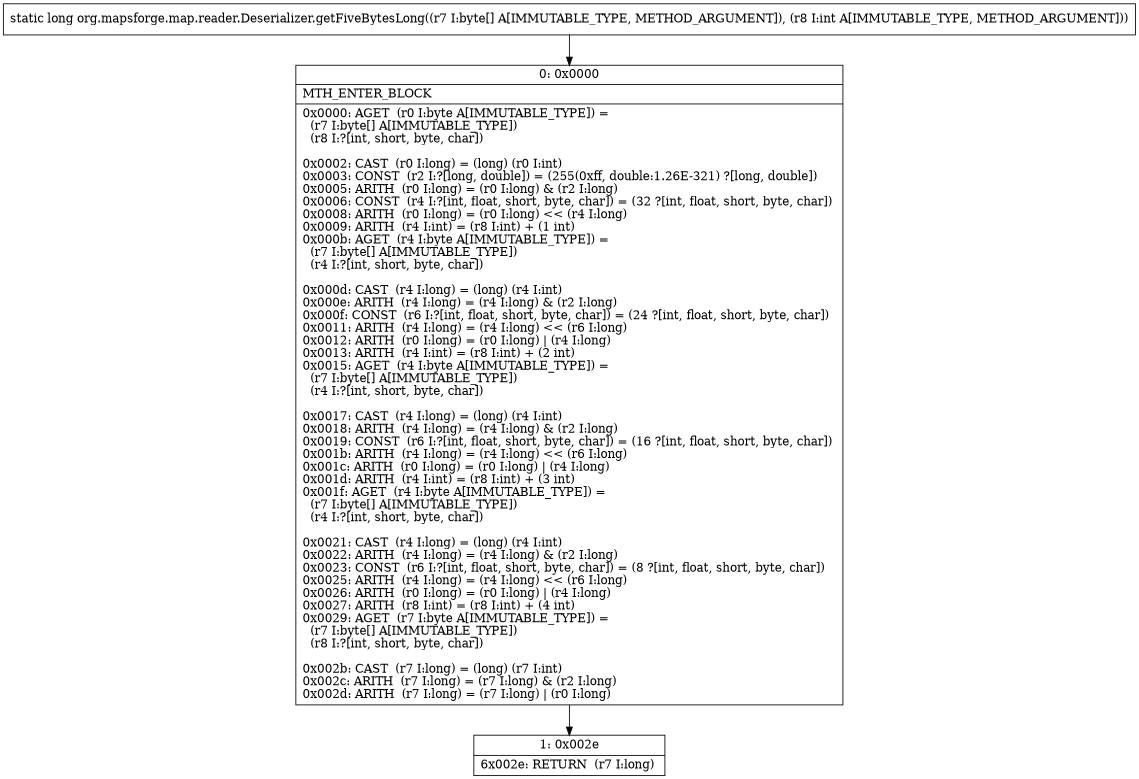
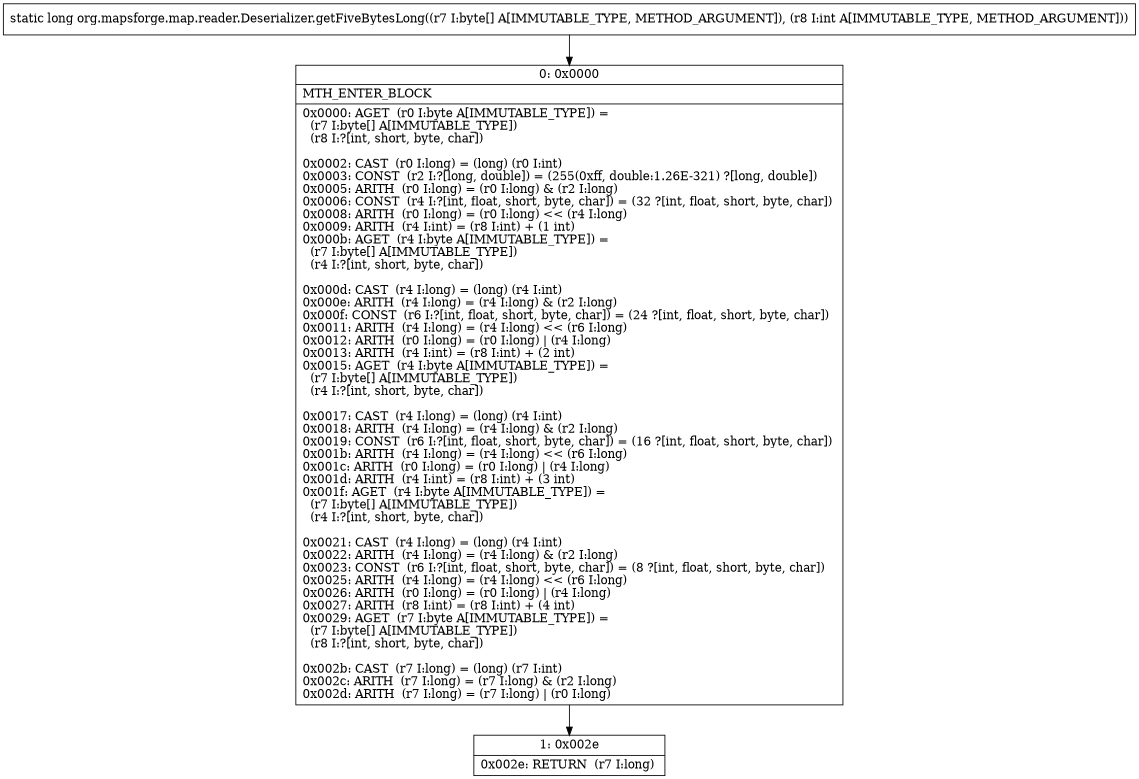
(569, 765) -> (569, 765)
